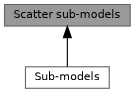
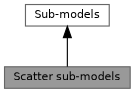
(67, 52) -> (67, 52)
